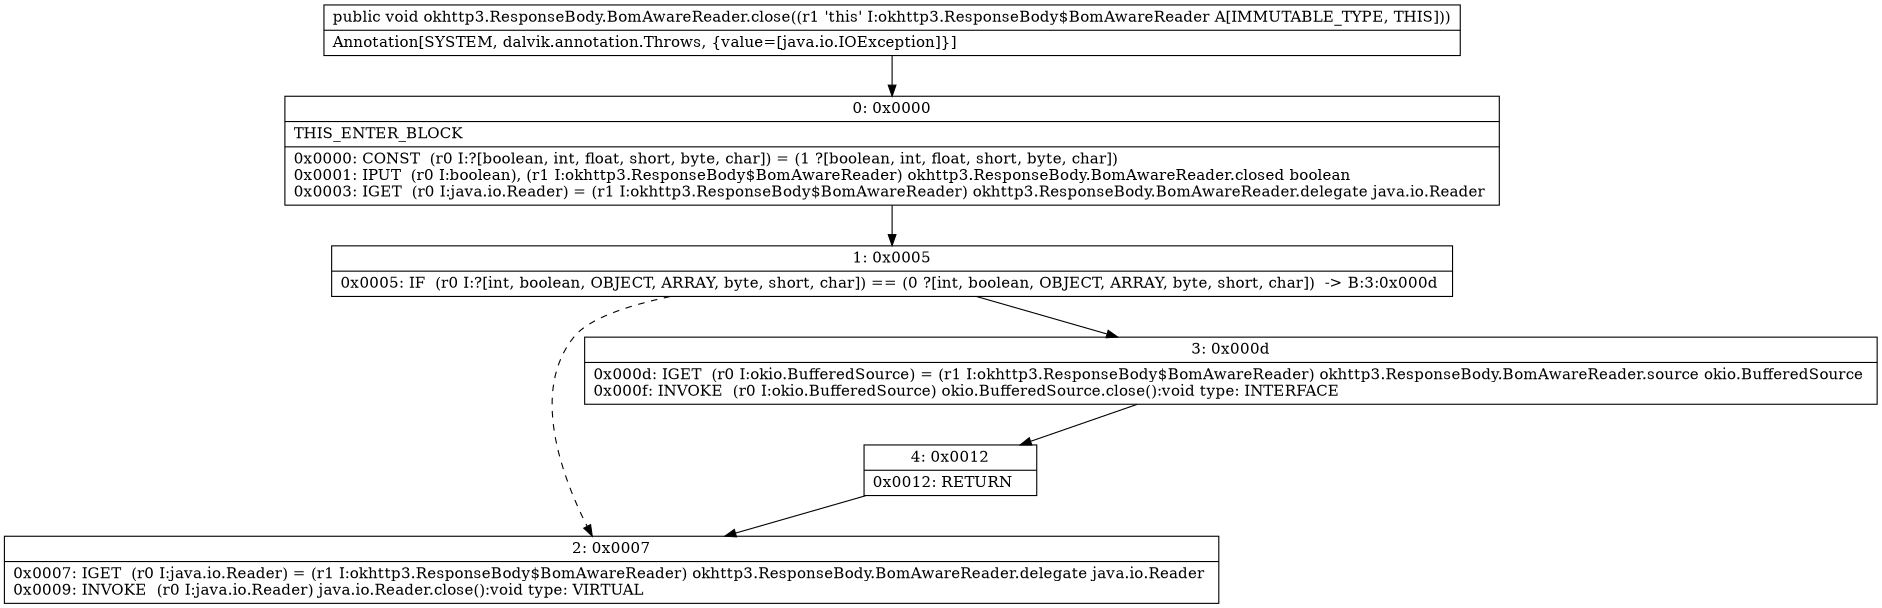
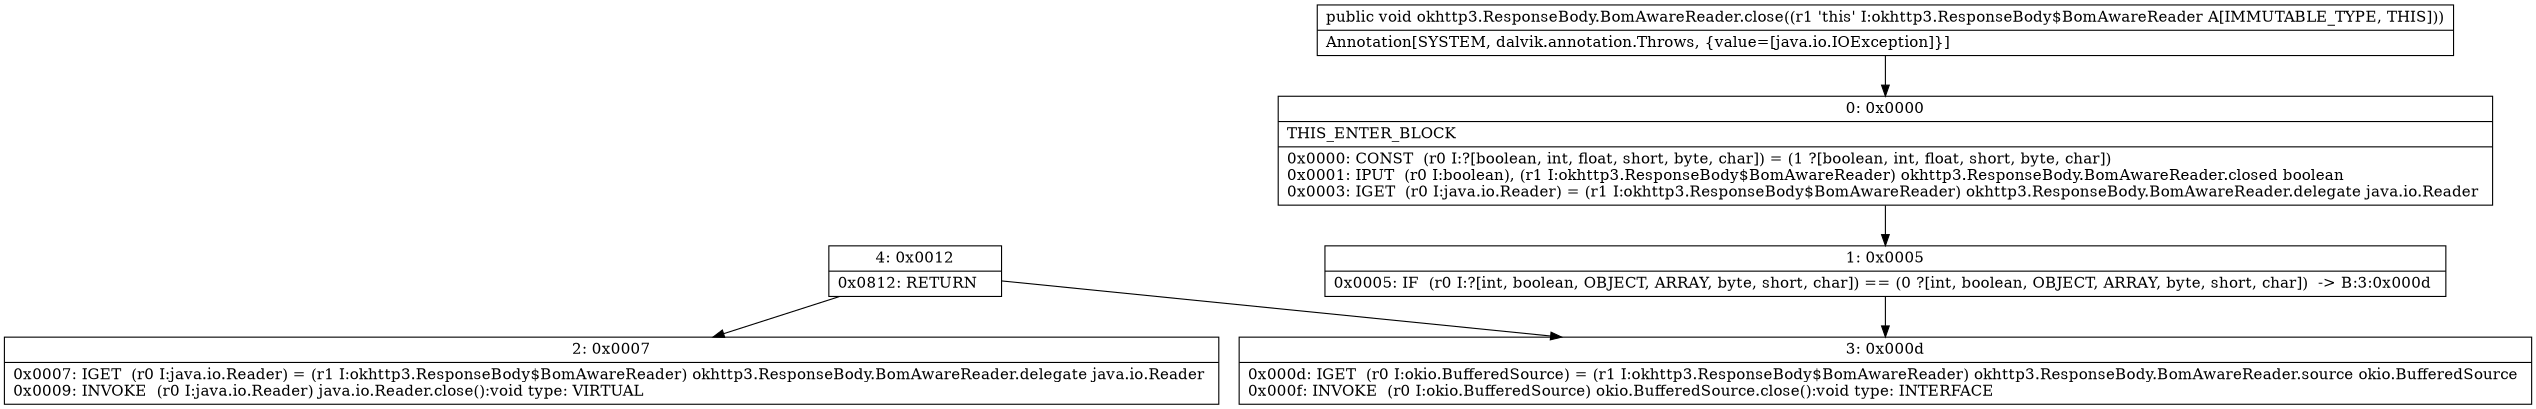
(555, 379) -> none
(1084, 423) -> (1276, 308)
(950, 482) -> (915, 283)
